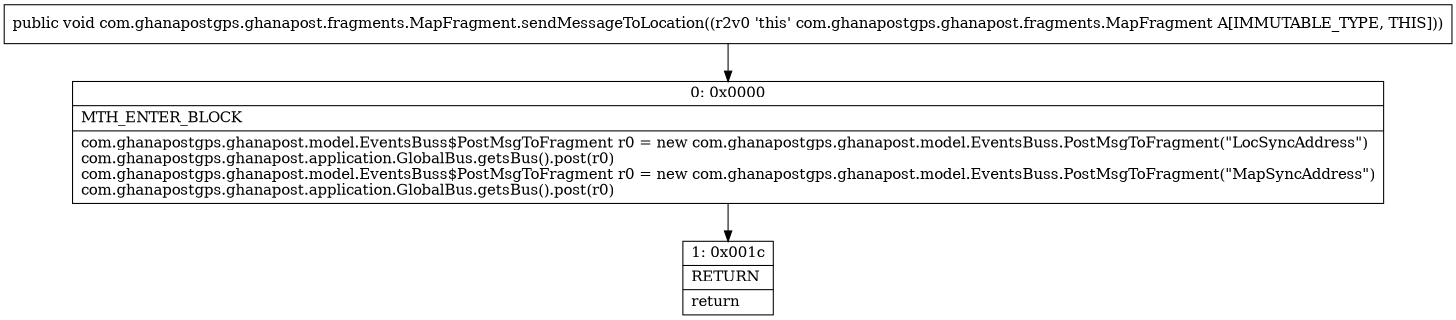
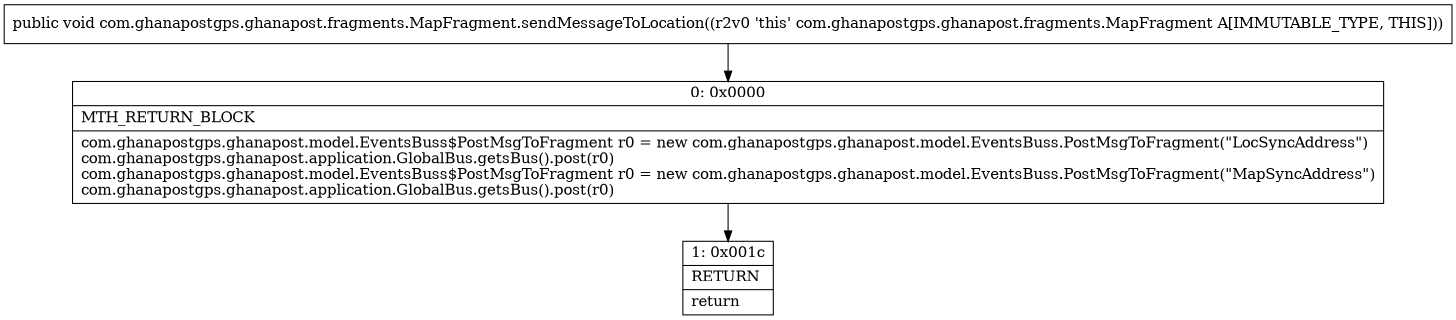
(162, 118) -> (168, 118)
